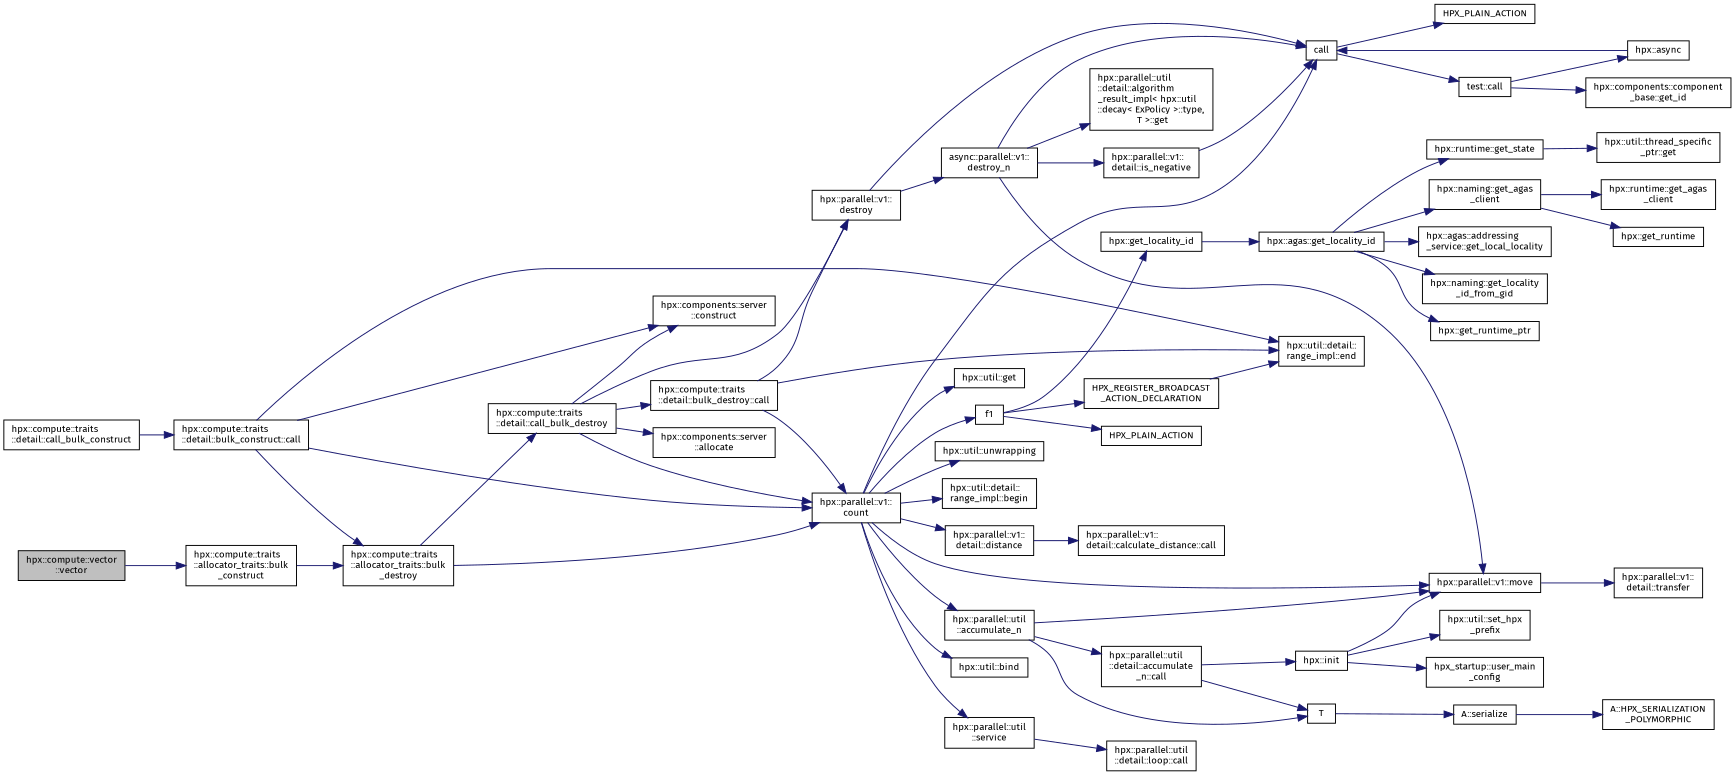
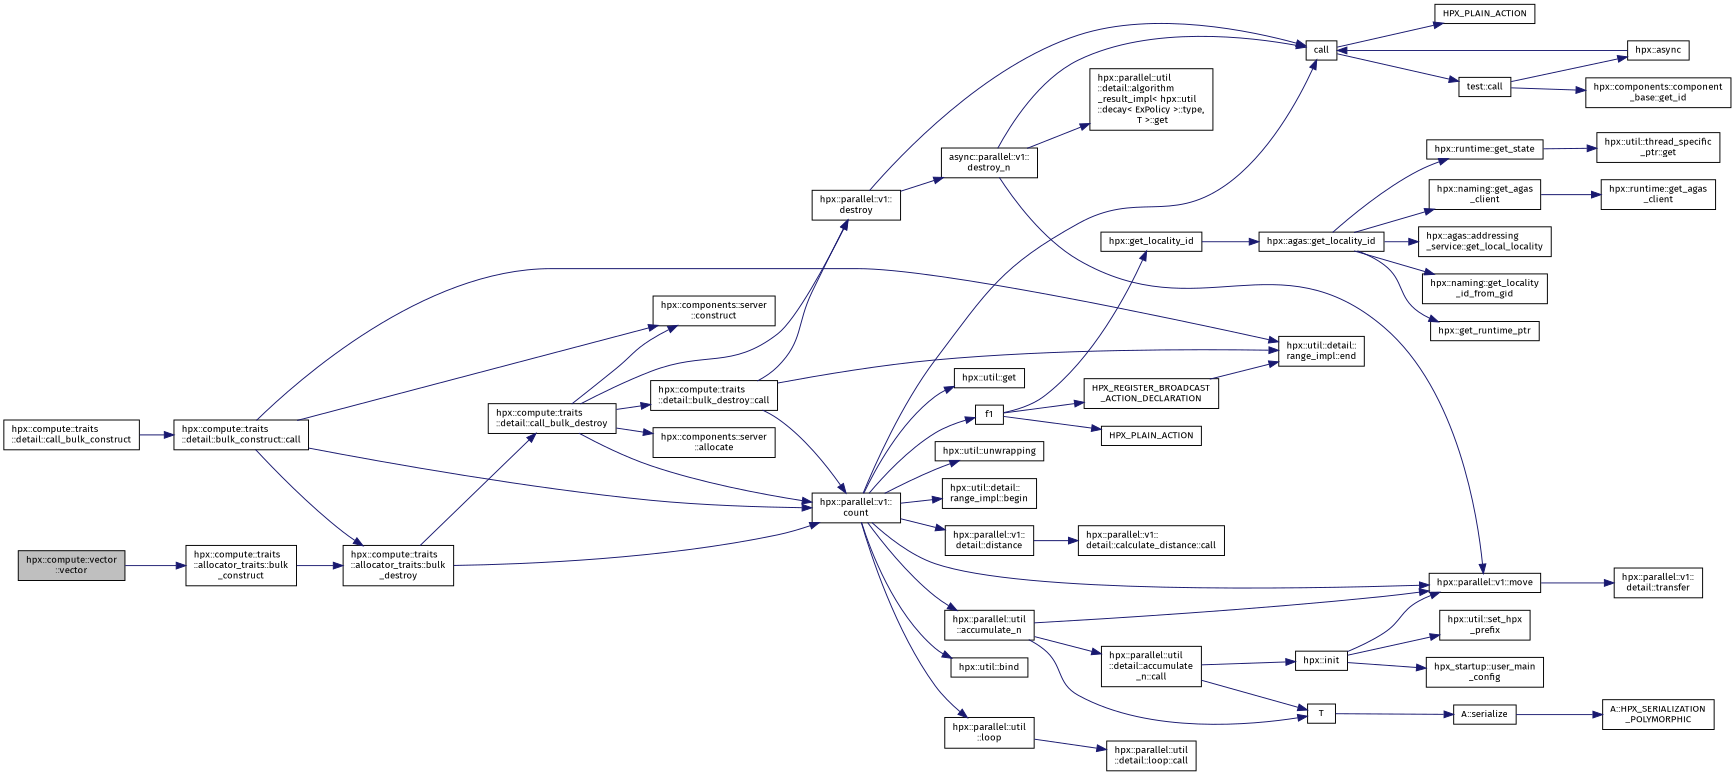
(1151, 163) -> none
(1658, 237) -> none
(989, 733) -> (989, 733)
